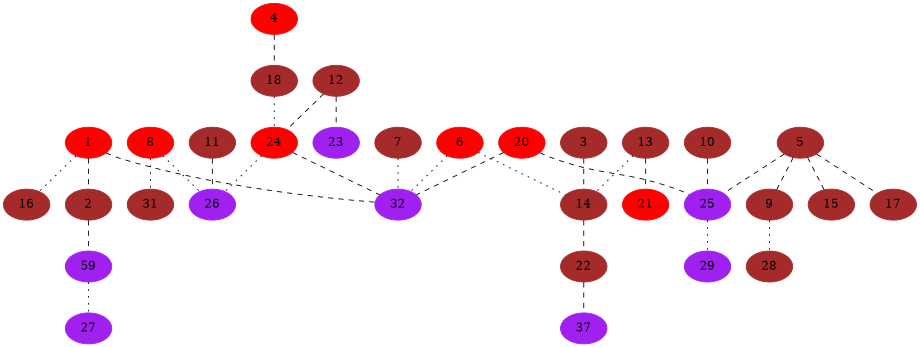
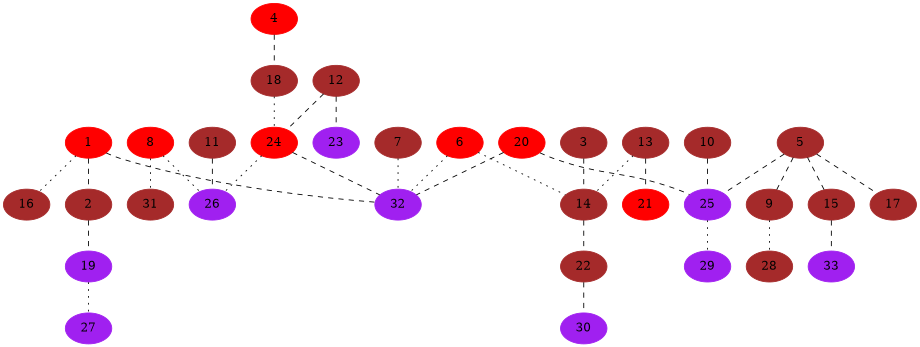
(89, 267) -> (89, 267)
none -> (831, 267)
(584, 328) -> (584, 328)
